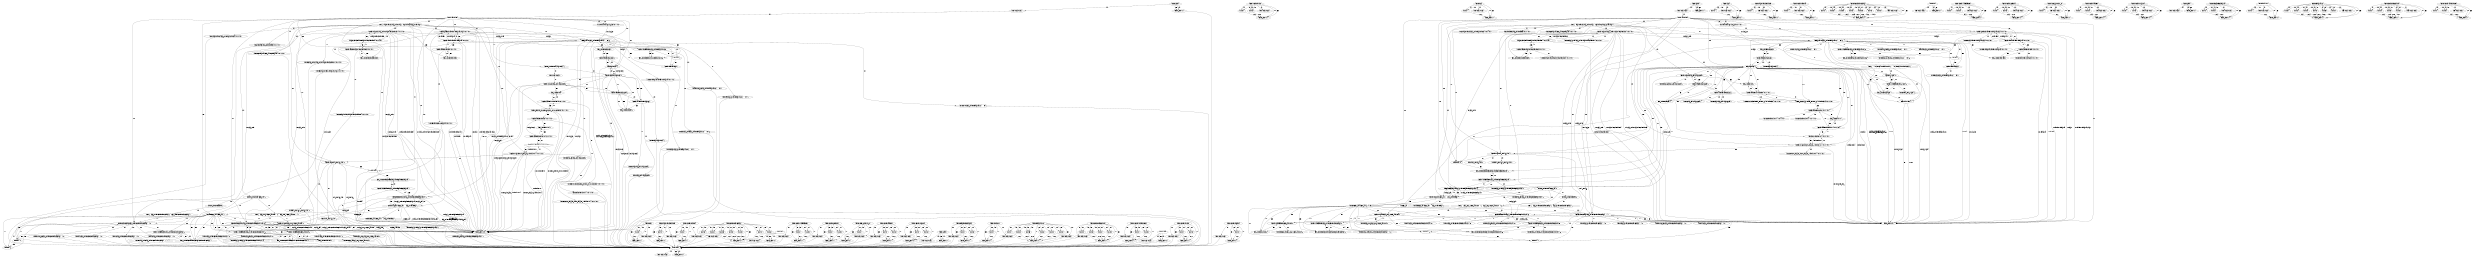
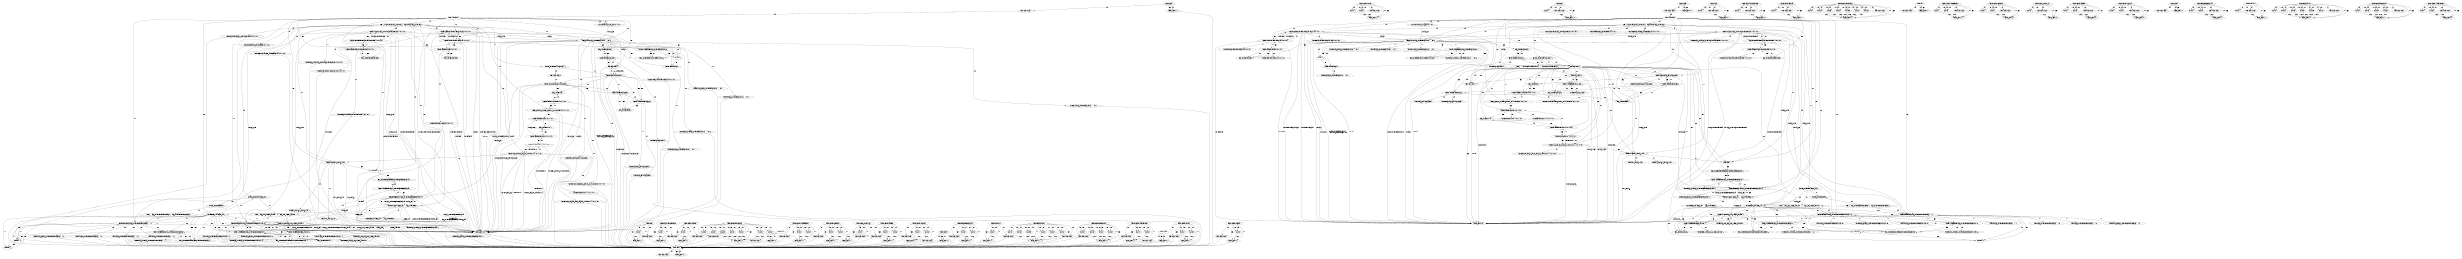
none -> (1543, 58)
(1895, 97) -> (1524, 78)
